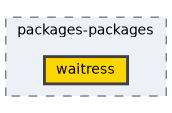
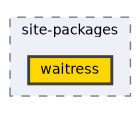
(86, 31) -> (70, 31)
